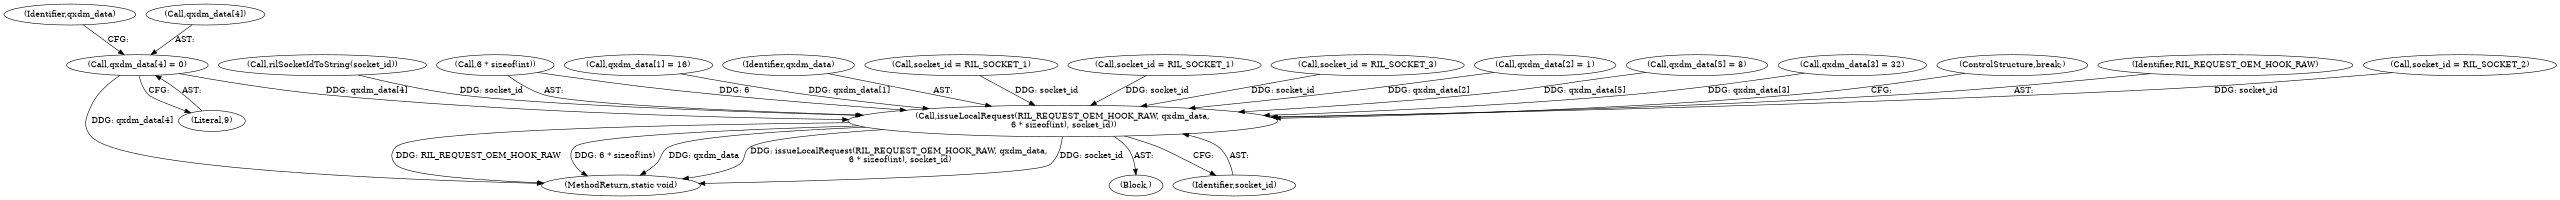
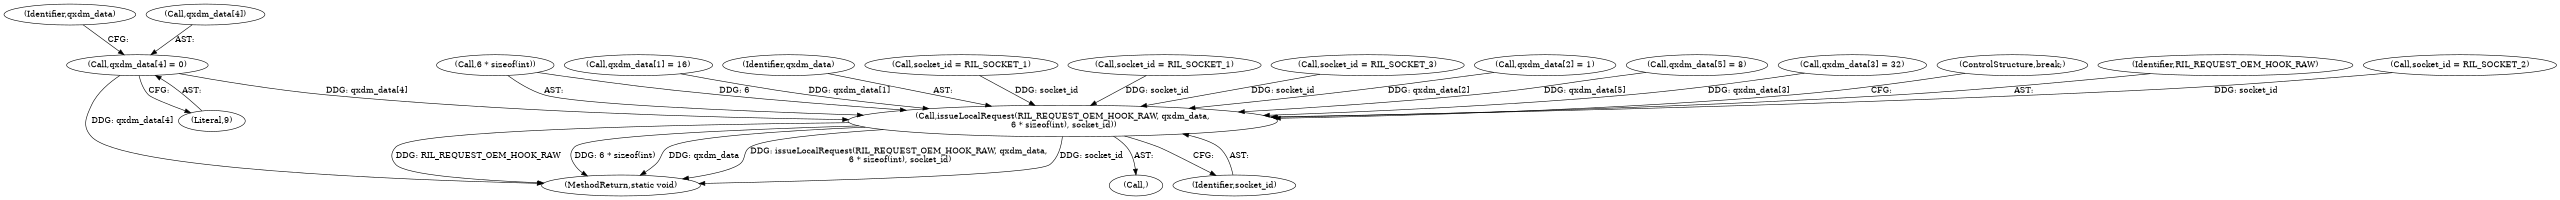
(322, 65) -> none
(1136, 185) -> (1136, 185)
